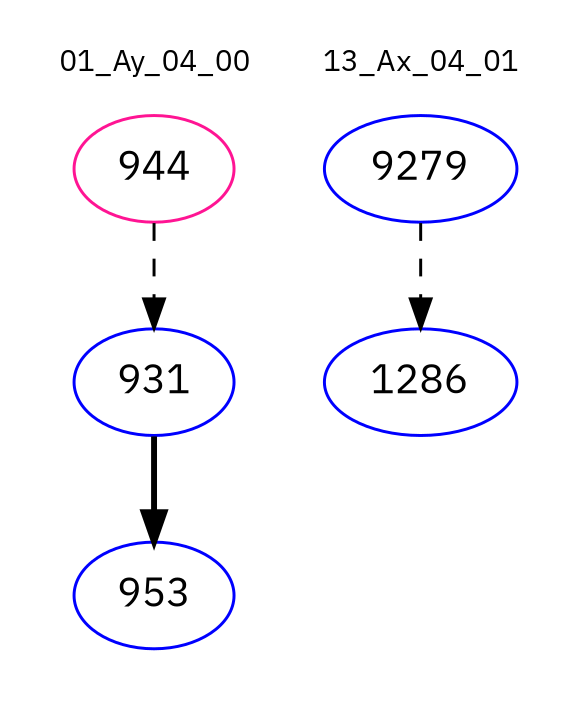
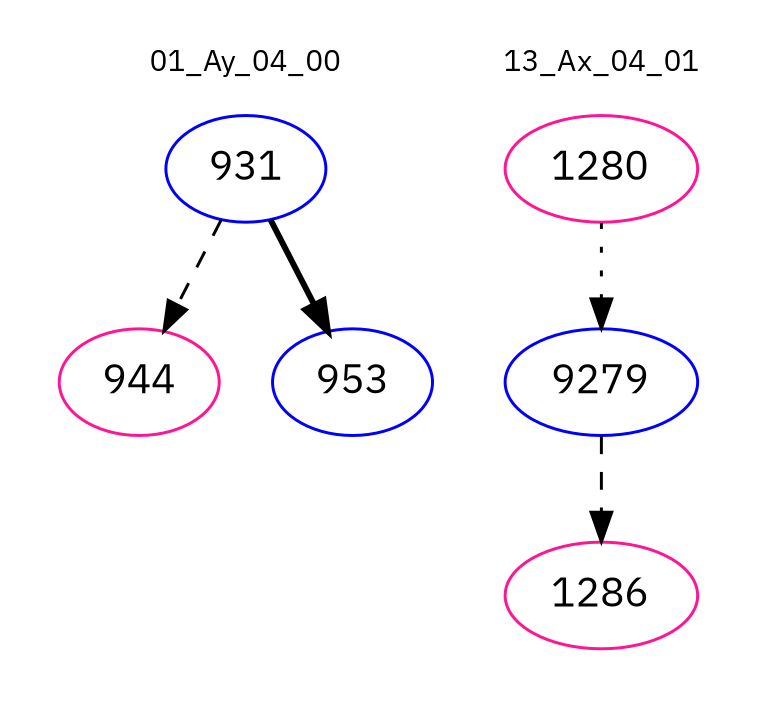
none -> (601, 169)
(154, 261) -> (199, 262)
(421, 382) -> (601, 595)
